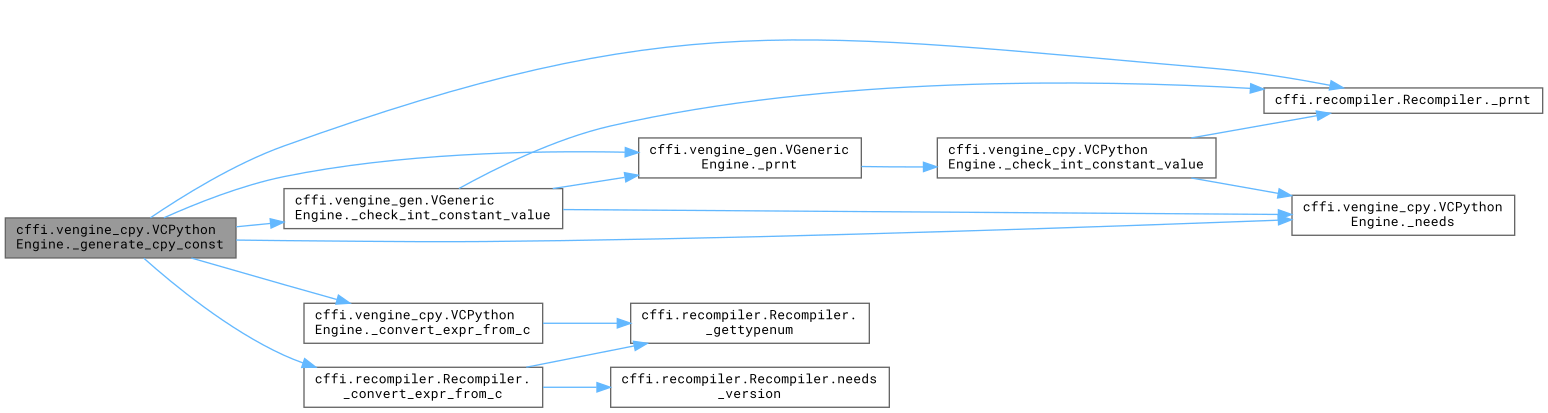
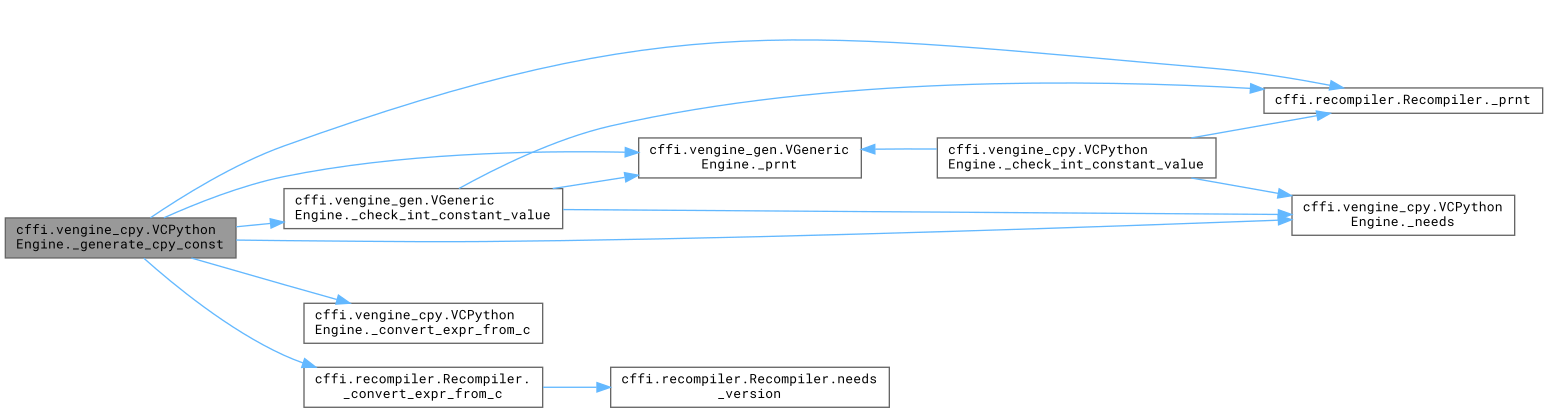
(892, 167) -> (906, 149)
(750, 323) -> none
